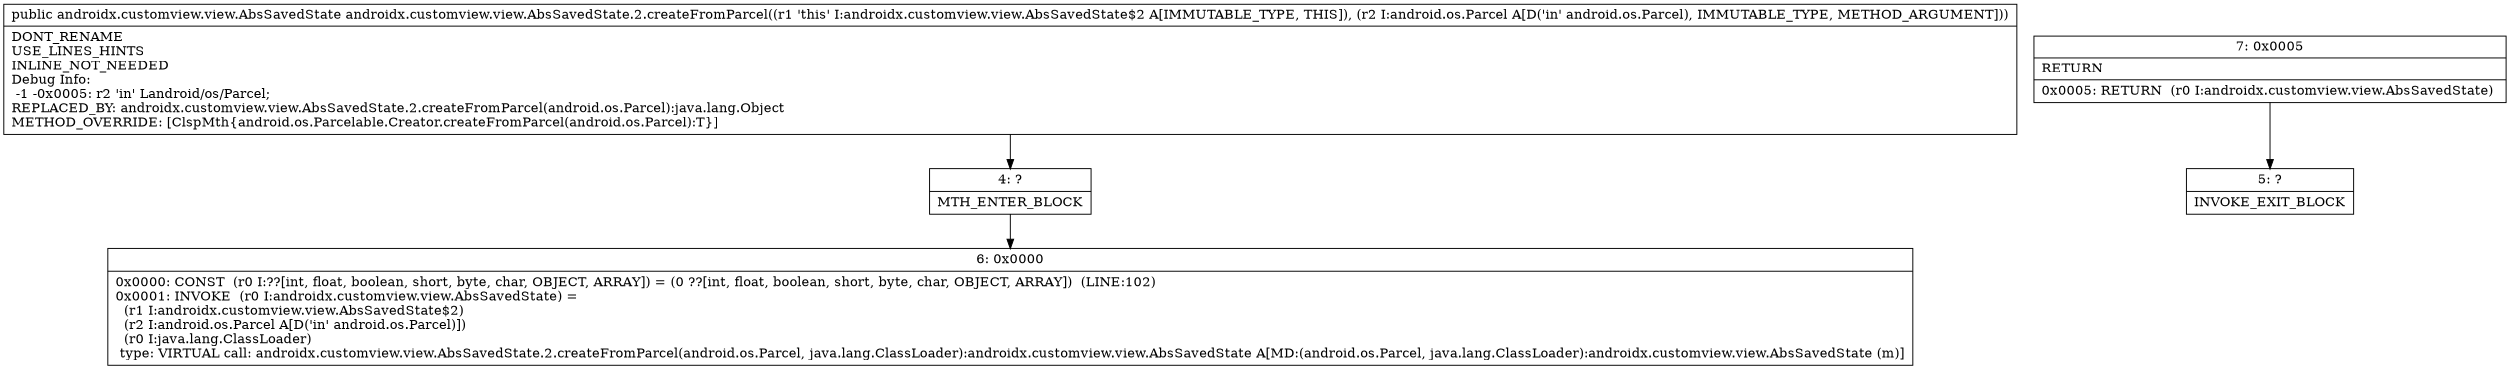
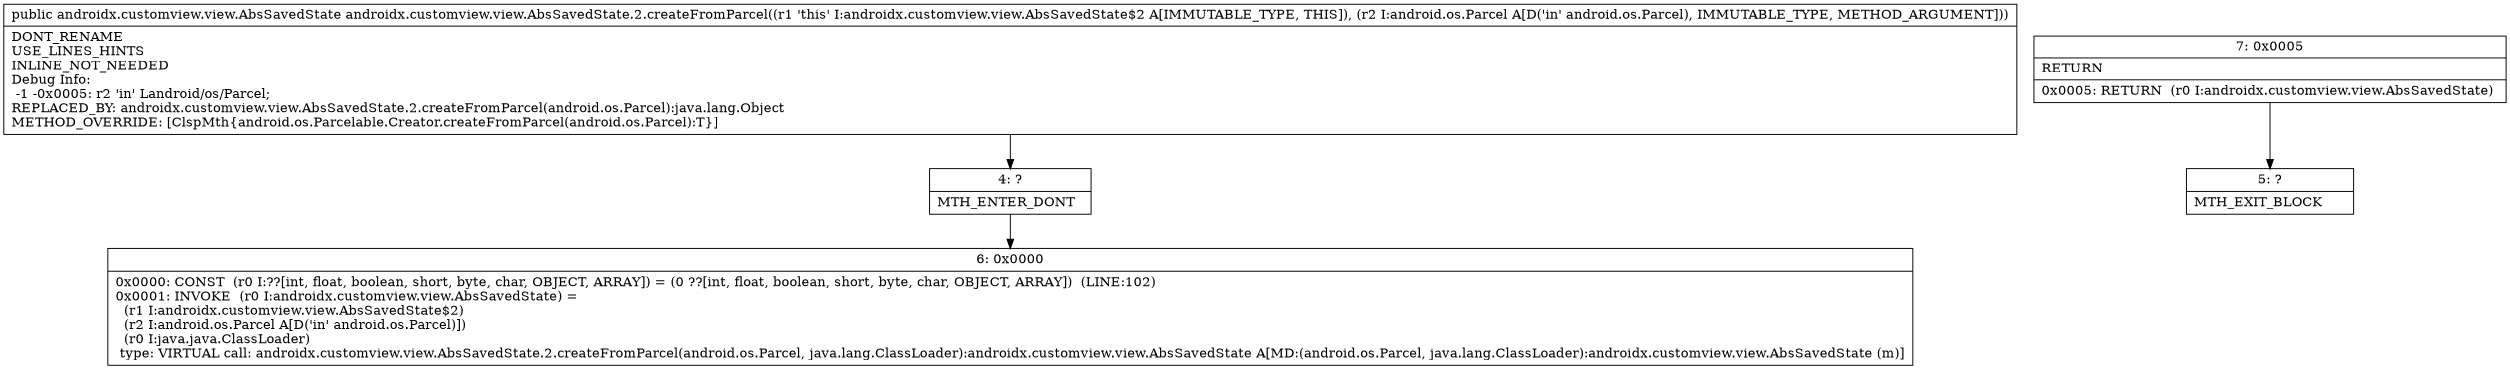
(1010, 202) -> (1006, 202)
(2270, 202) -> (2259, 202)
(214, 339) -> (213, 339)
